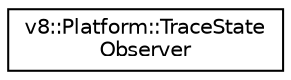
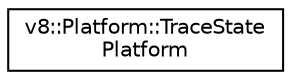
(146, 40) -> (146, 40)
